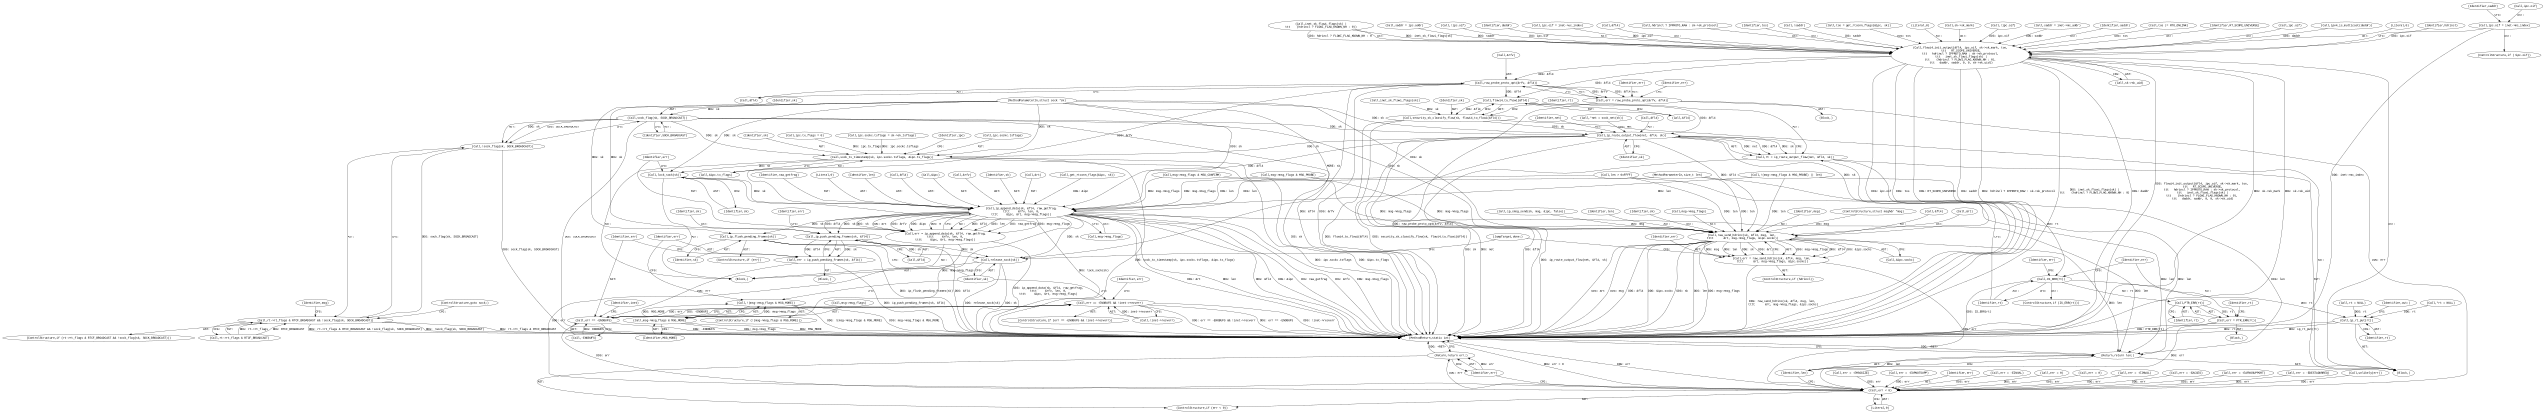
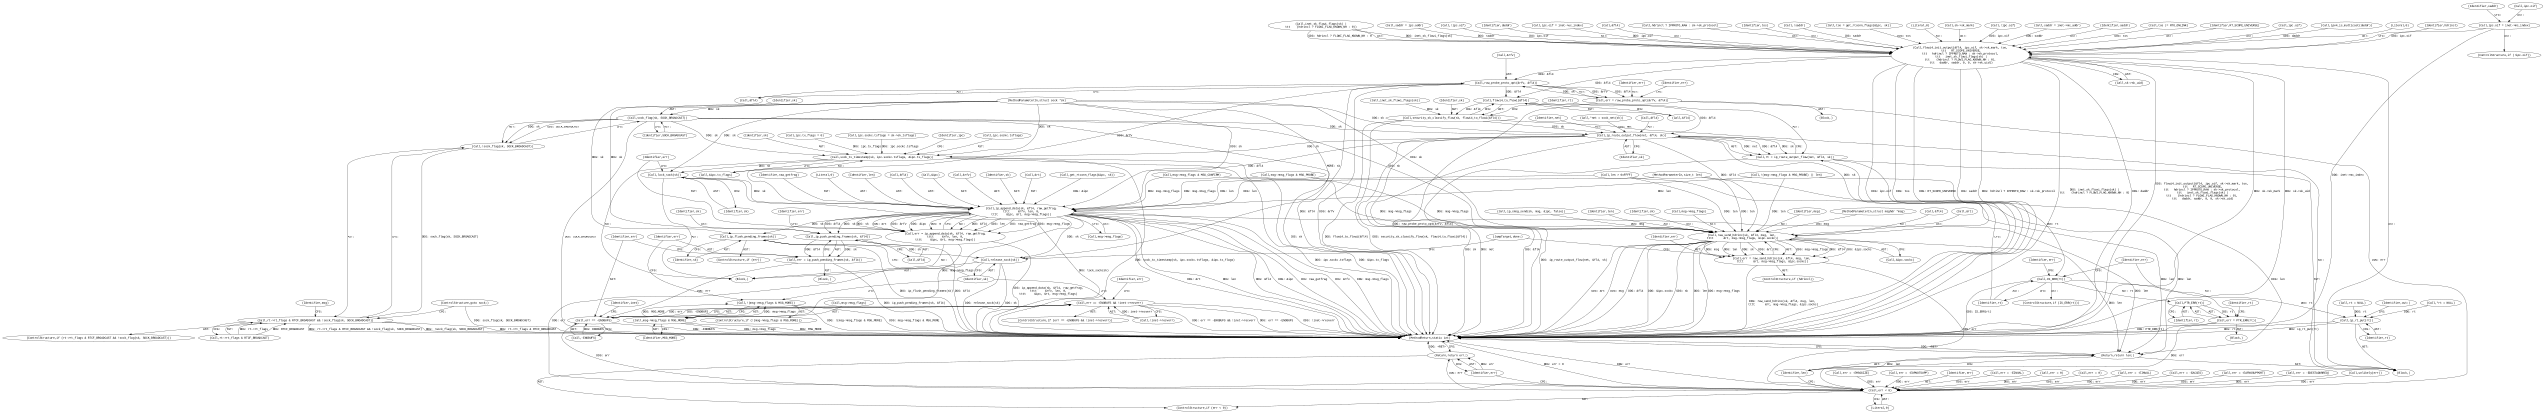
(1569, 92) -> (1569, 92)
(1873, 211) -> (1873, 211)
(937, 247) -> none
(881, 336) -> (926, 336)
